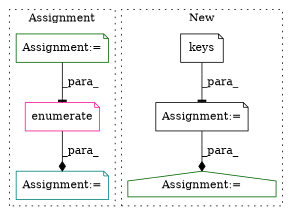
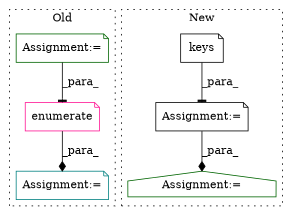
(62, 19) -> (62, 19)
